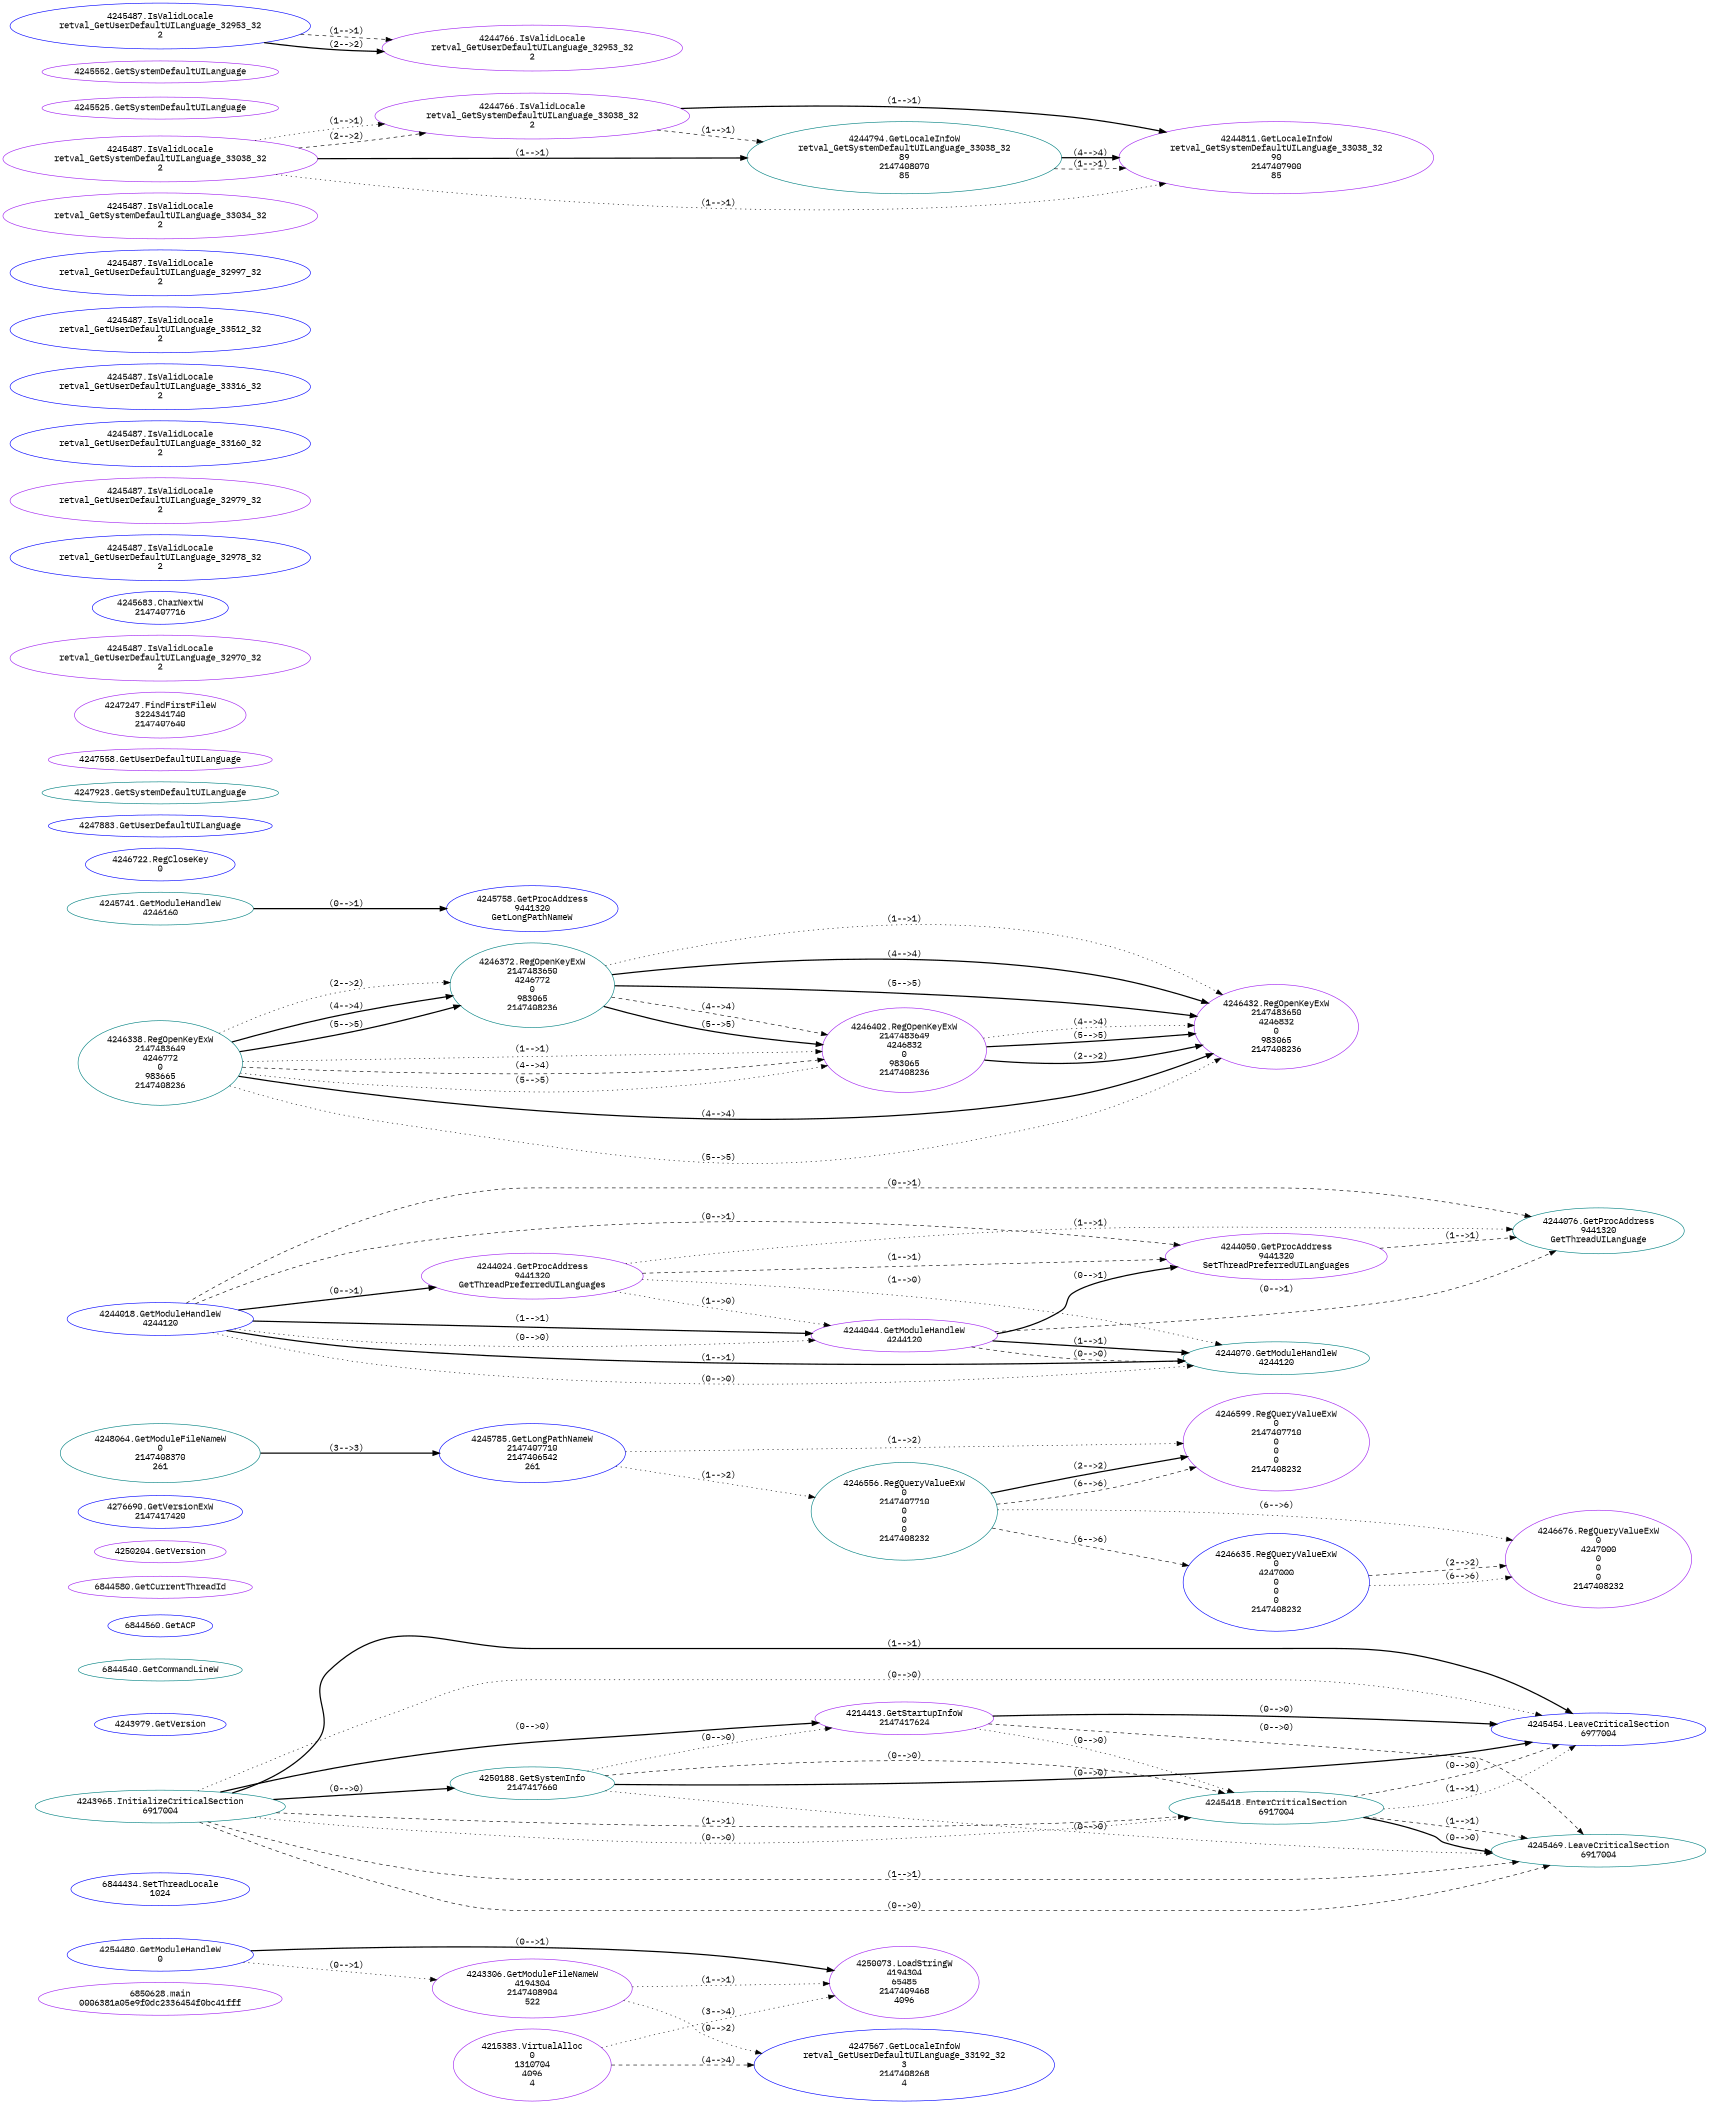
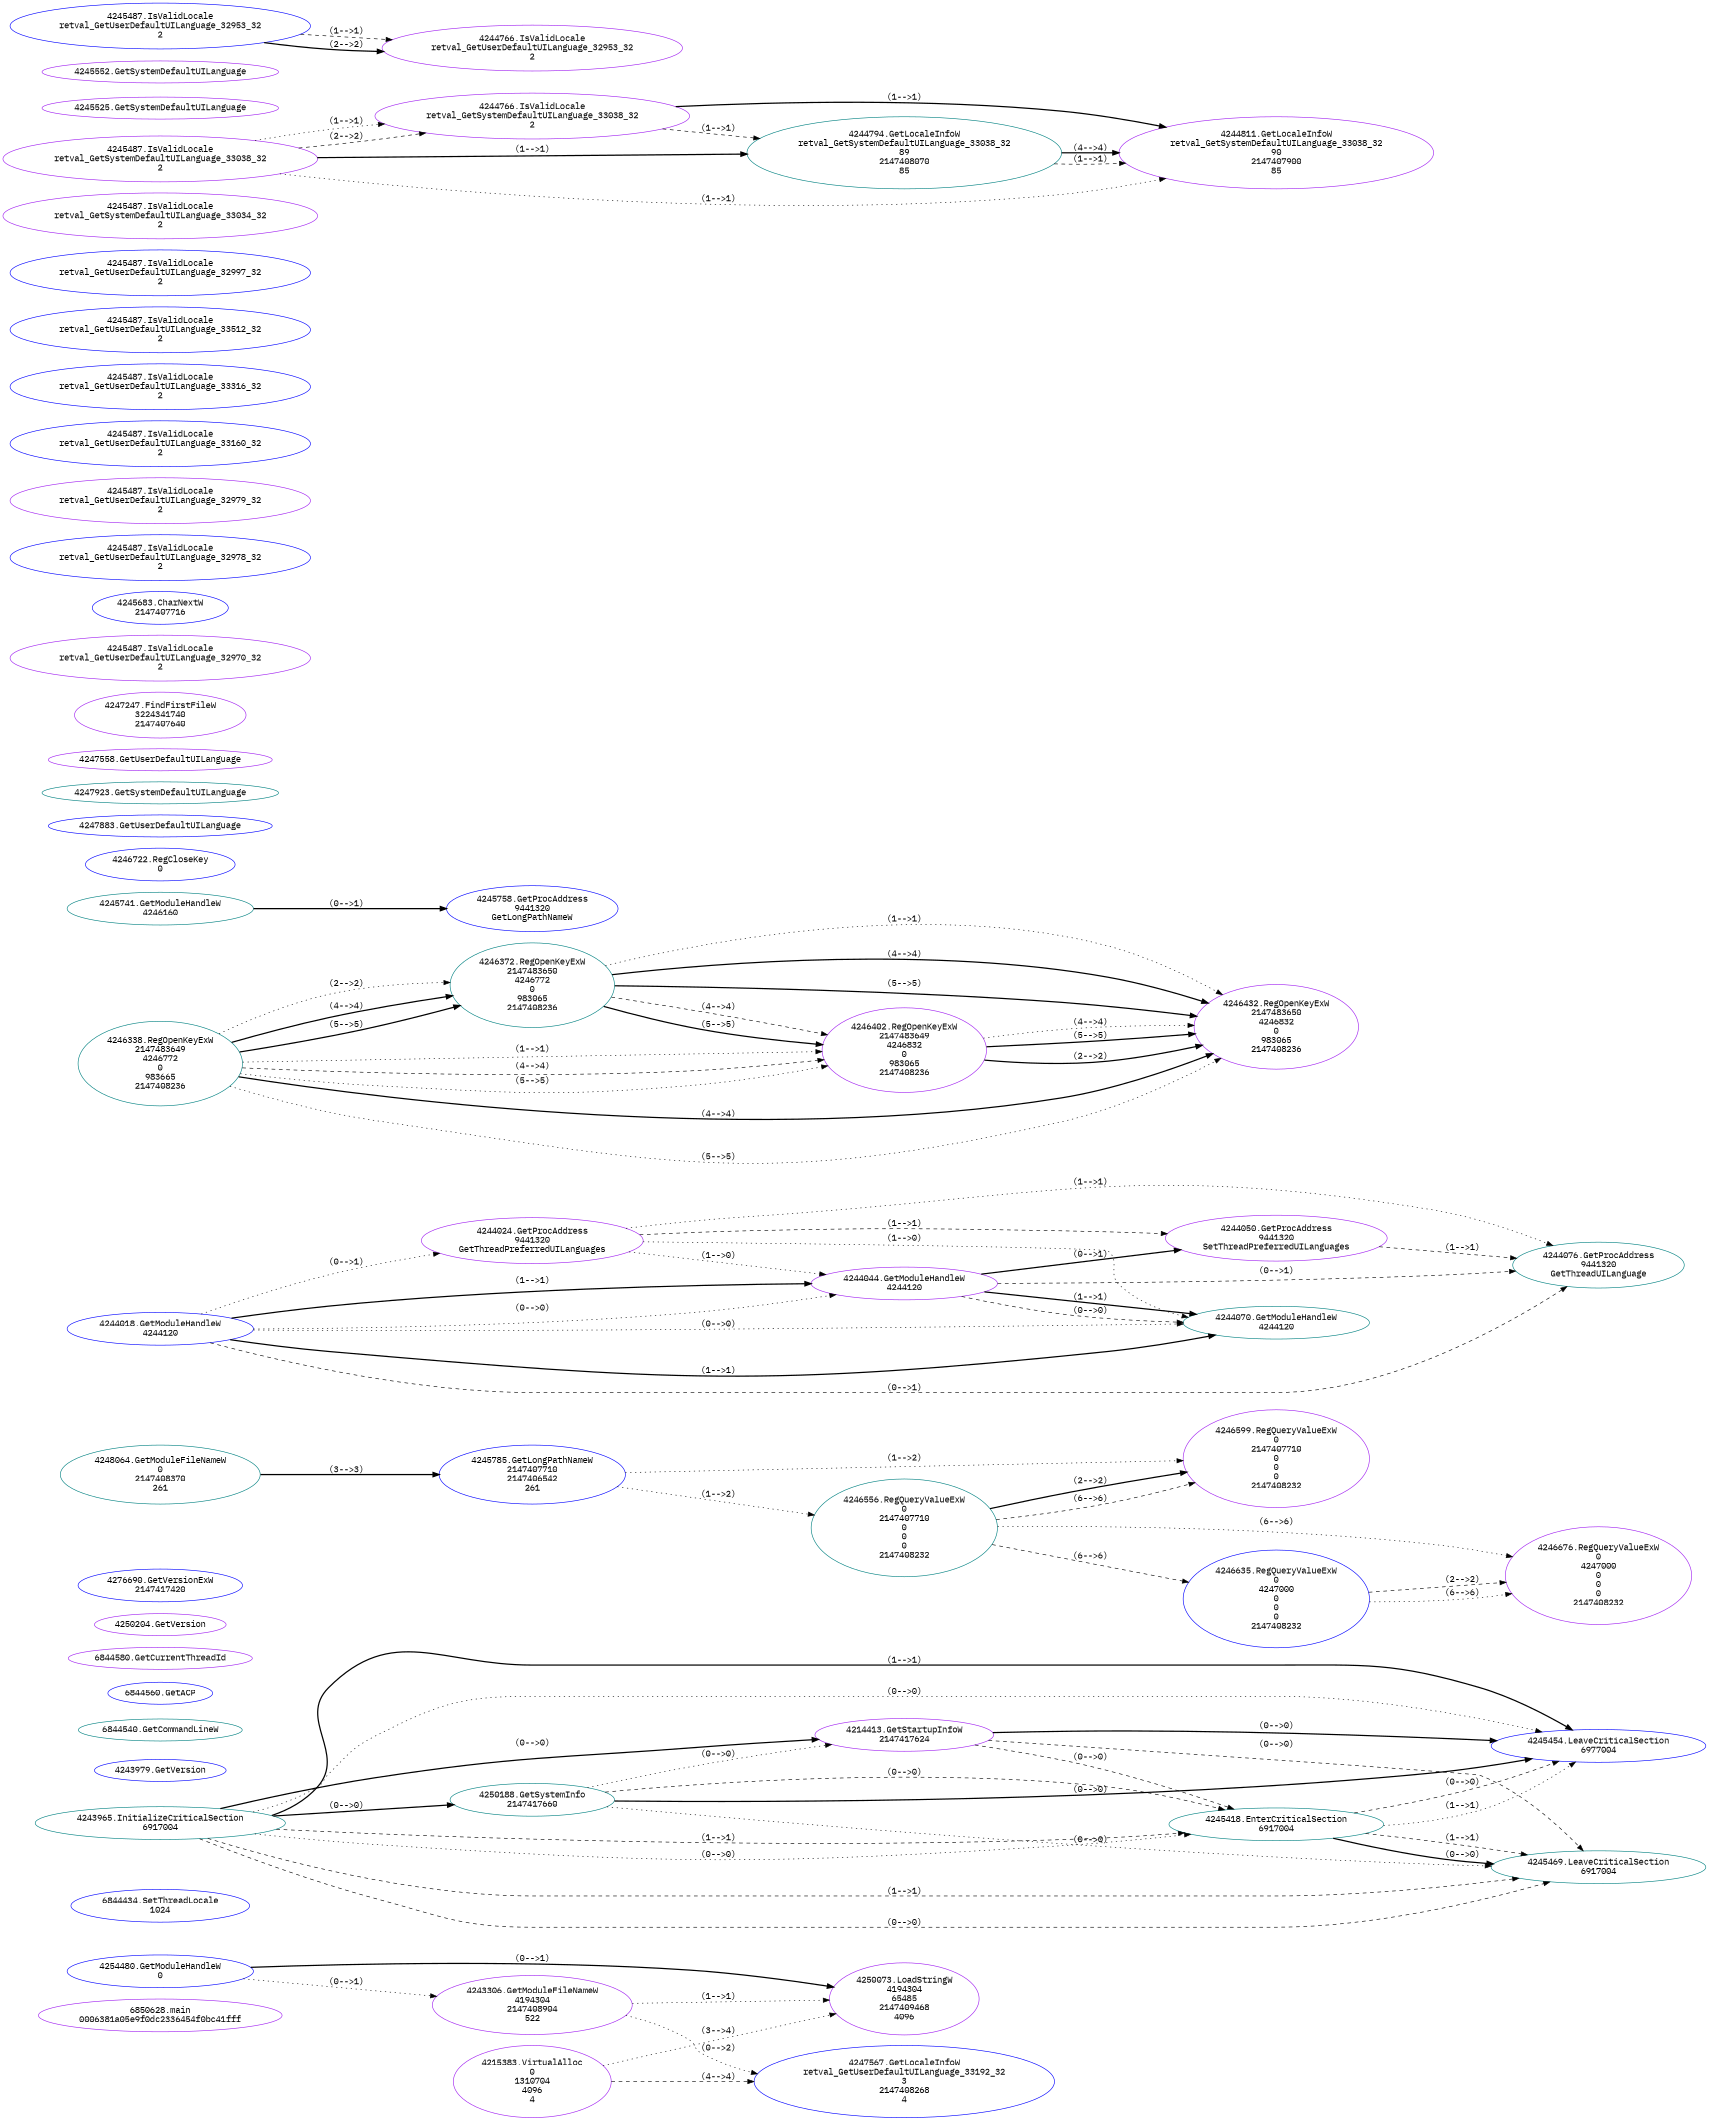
(680, 1223) -> none
(334, 1299) -> (316, 1278)
(1103, 1753) -> (1103, 1769)
